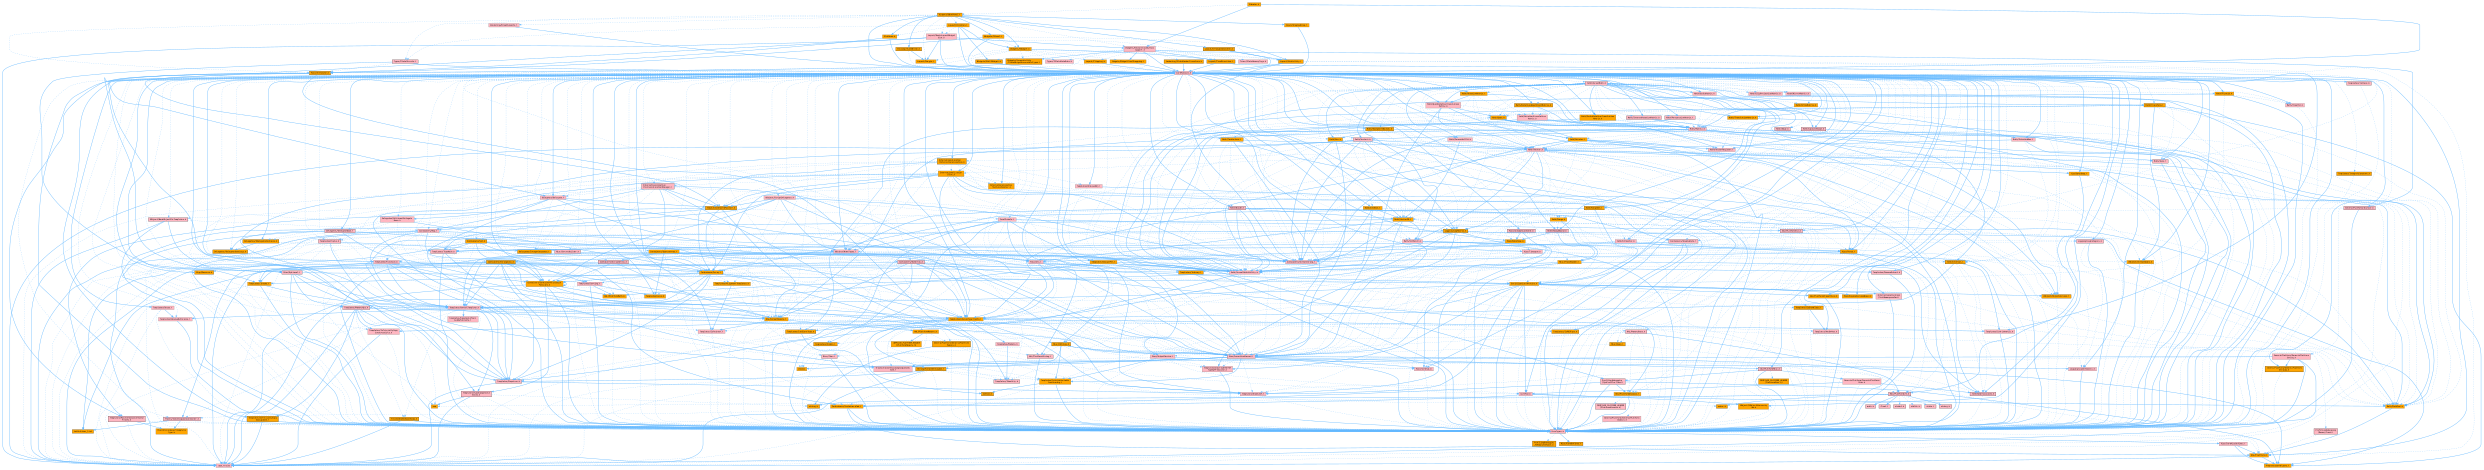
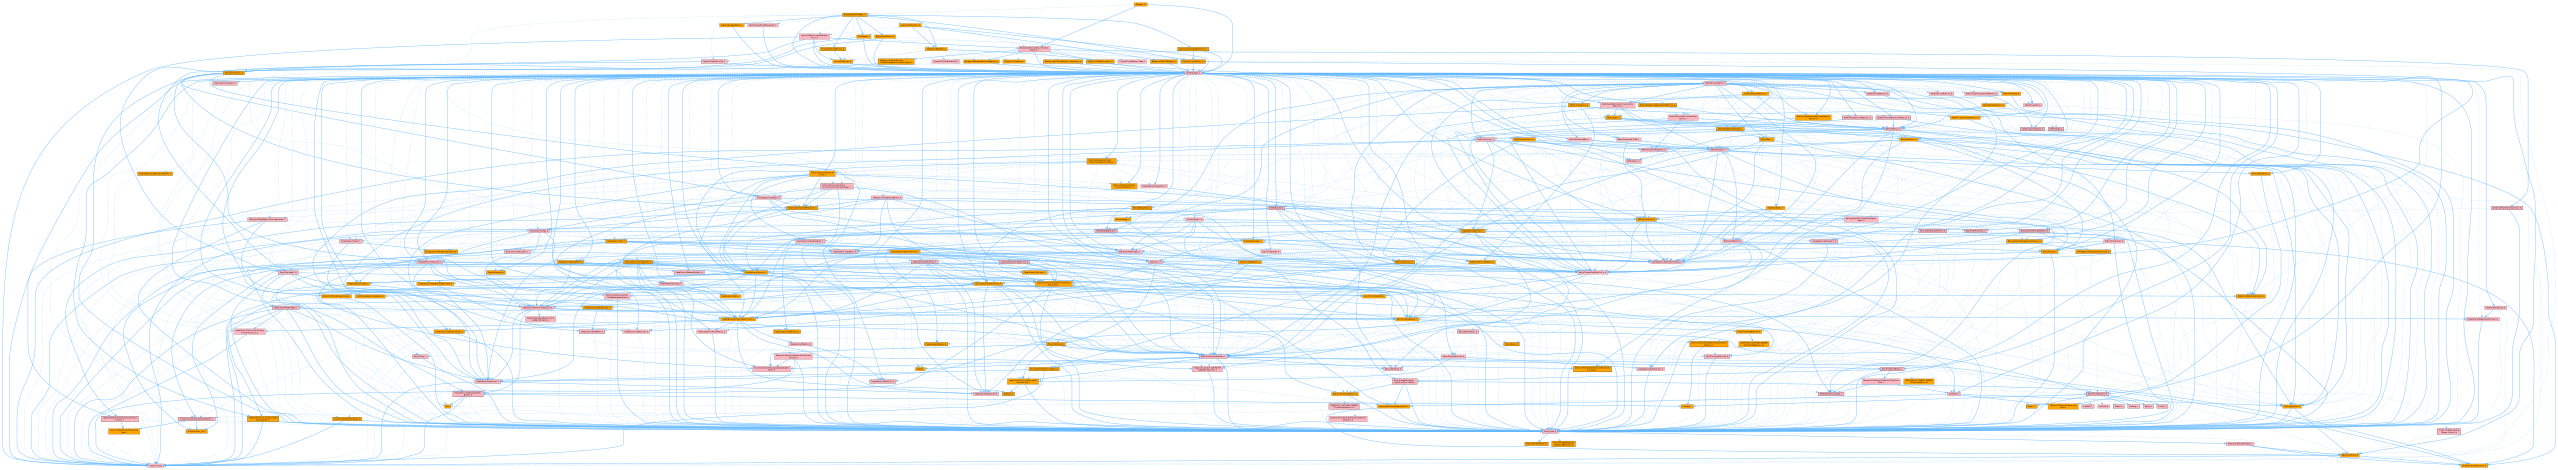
(675, 30) -> (769, 55)
(649, 400) -> (1081, 400)
(2145, 416) -> (1929, 430)
